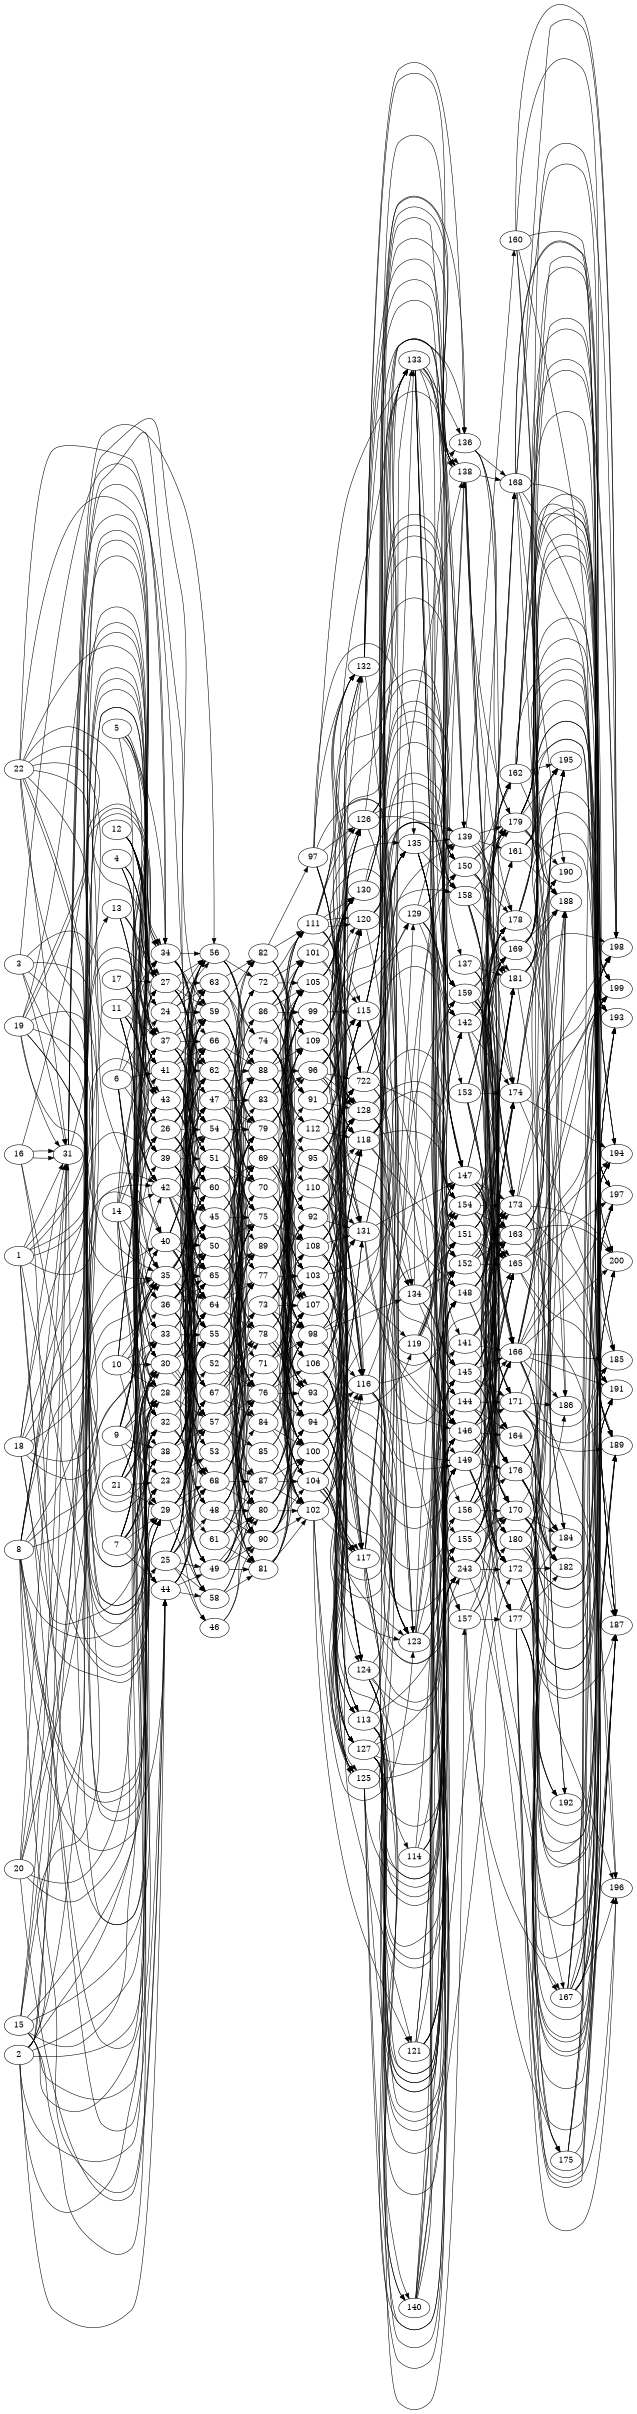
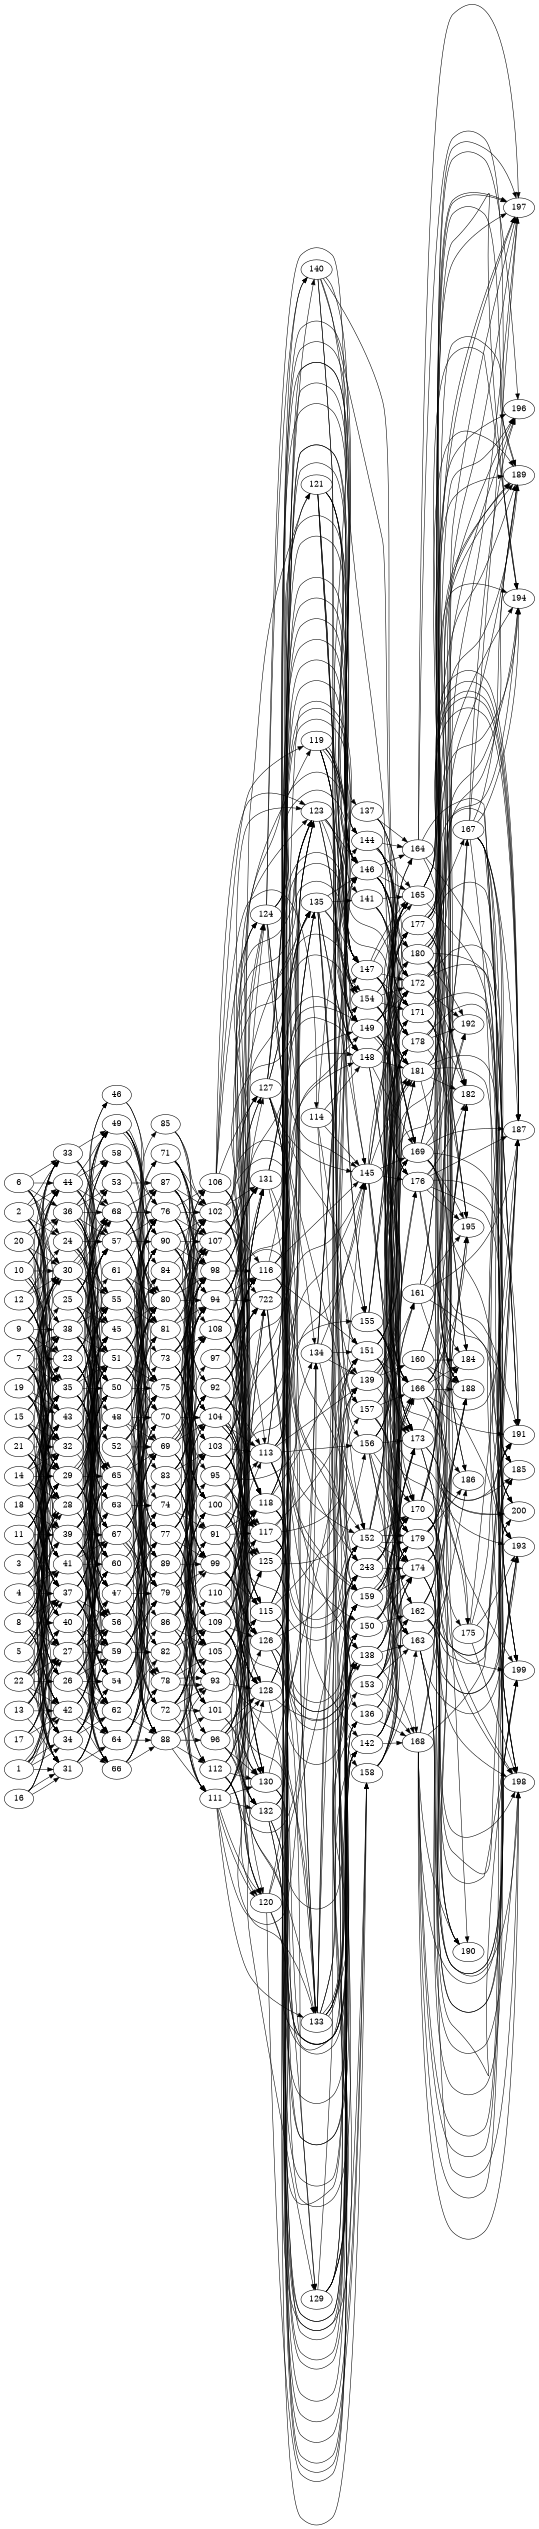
(417, 967) -> none
(87, 1033) -> (42, 1738)
(288, 1171) -> none
